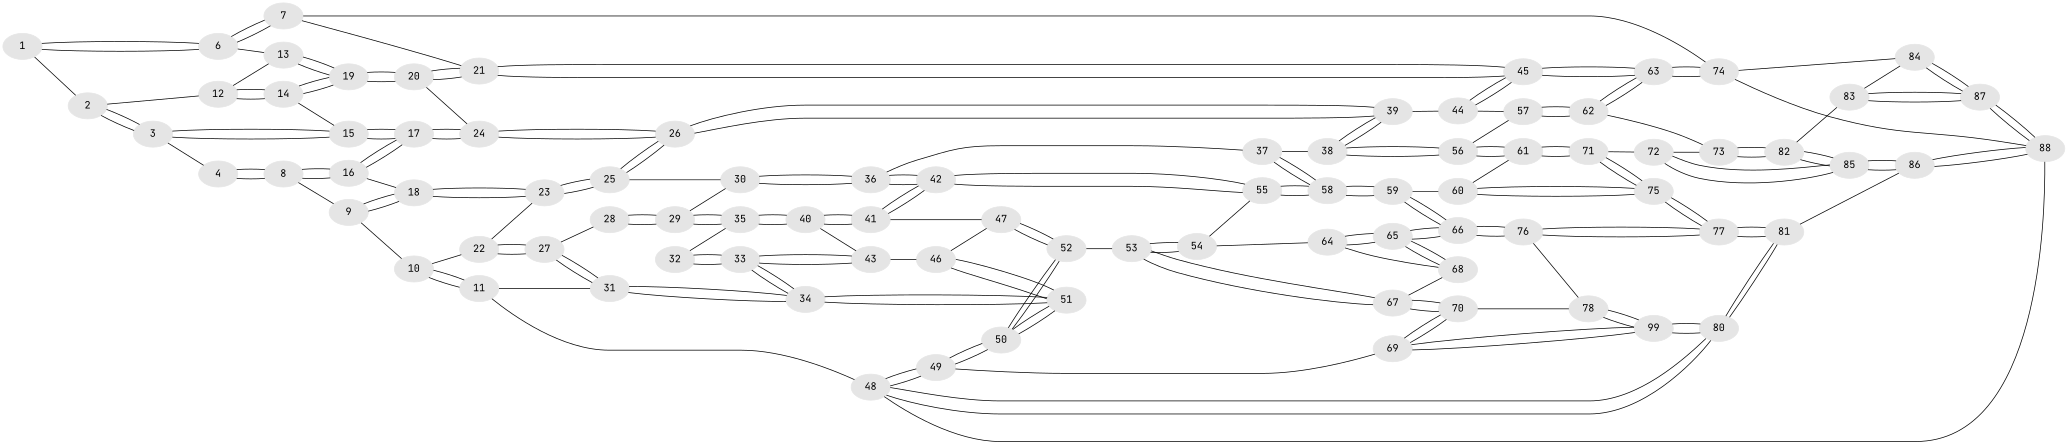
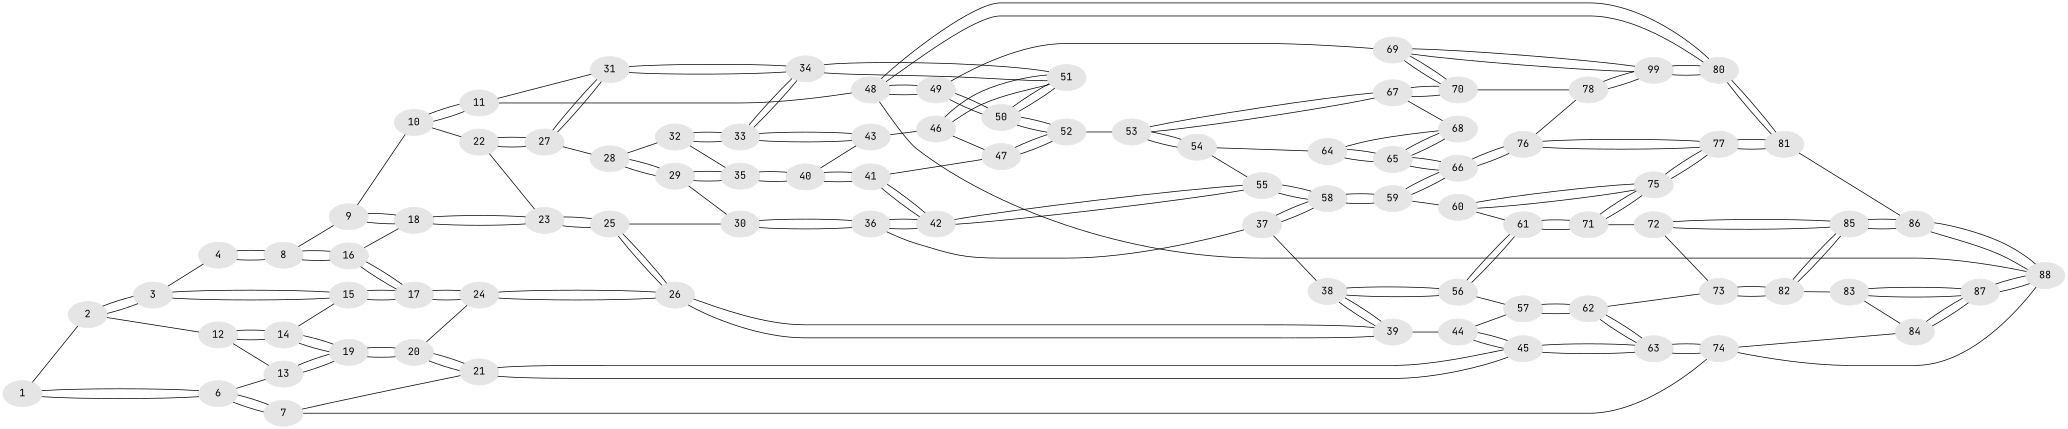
none -> (642, 148)
